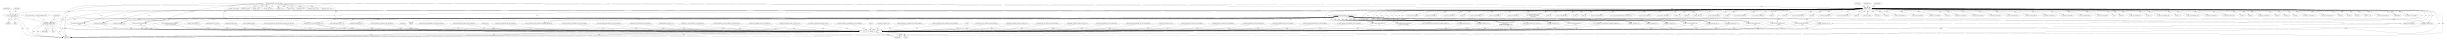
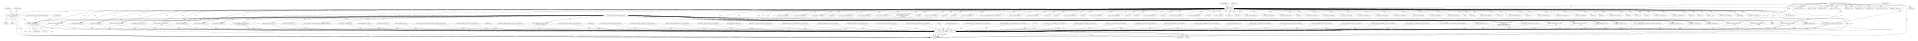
(2114, 9) -> (1900, 5)
